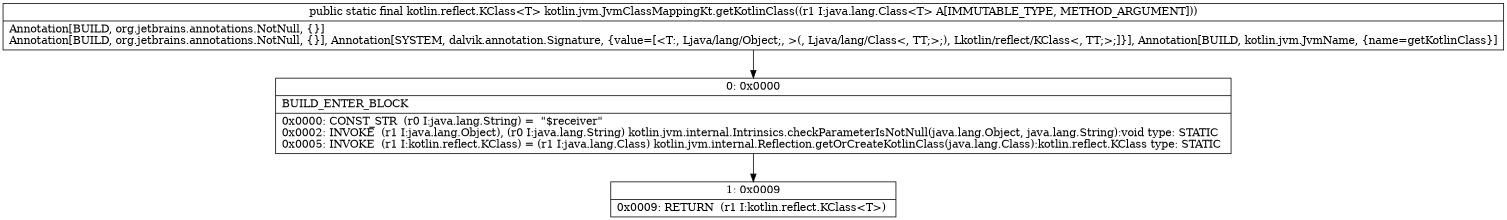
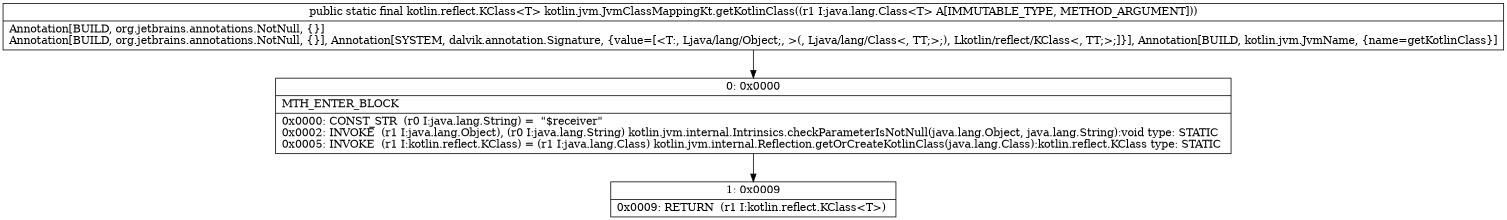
(345, 104) -> (340, 104)
